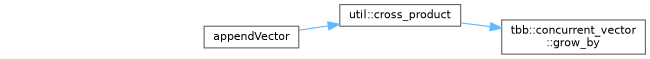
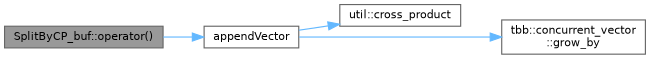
(475, 25) -> (395, 37)
none -> (84, 37)
